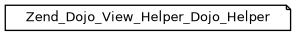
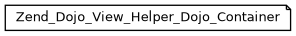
(148, 18) -> (148, 18)
